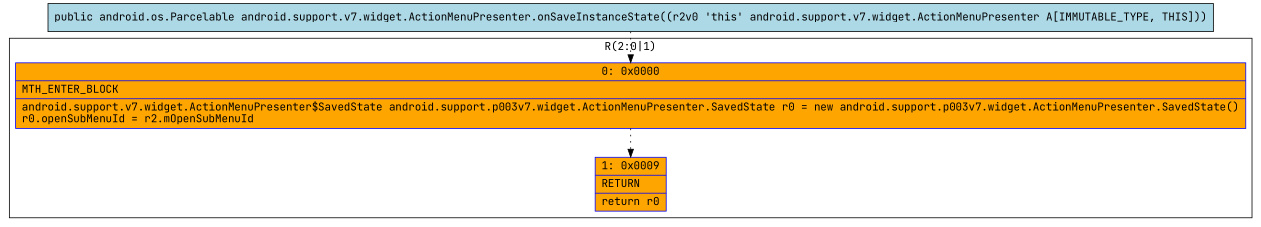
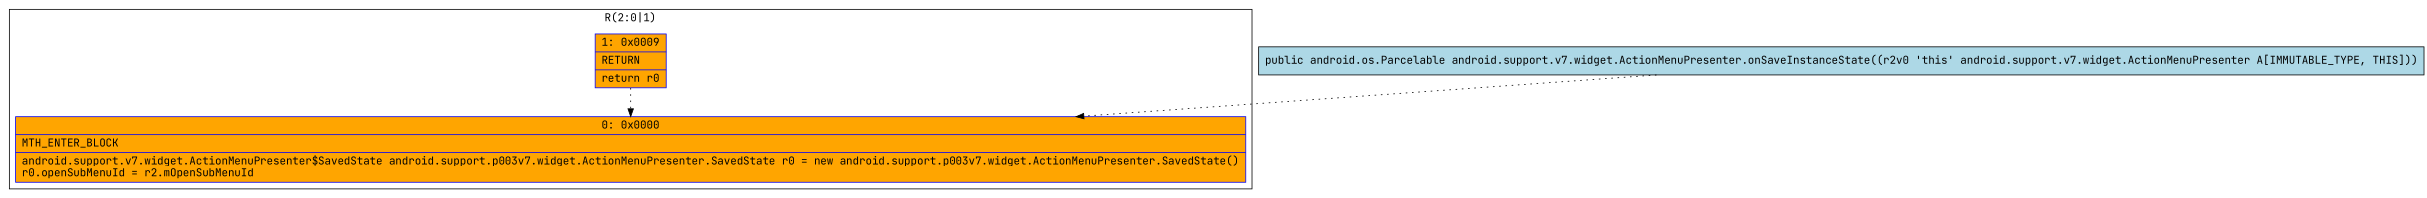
(631, 139) -> (631, 98)
